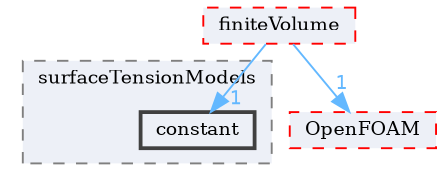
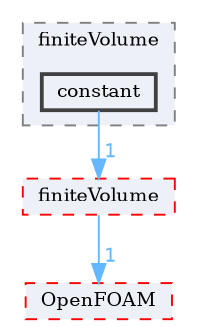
(242, 73) -> (99, 137)
(147, 79) -> (99, 41)
